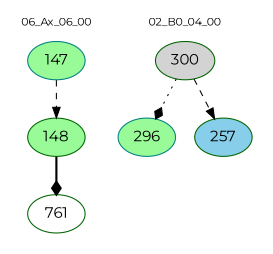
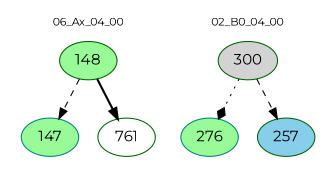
(57, 23) -> (88, 23)
(56, 94) -> (72, 94)
(147, 137) -> (210, 137)
(56, 169) -> (105, 94)
